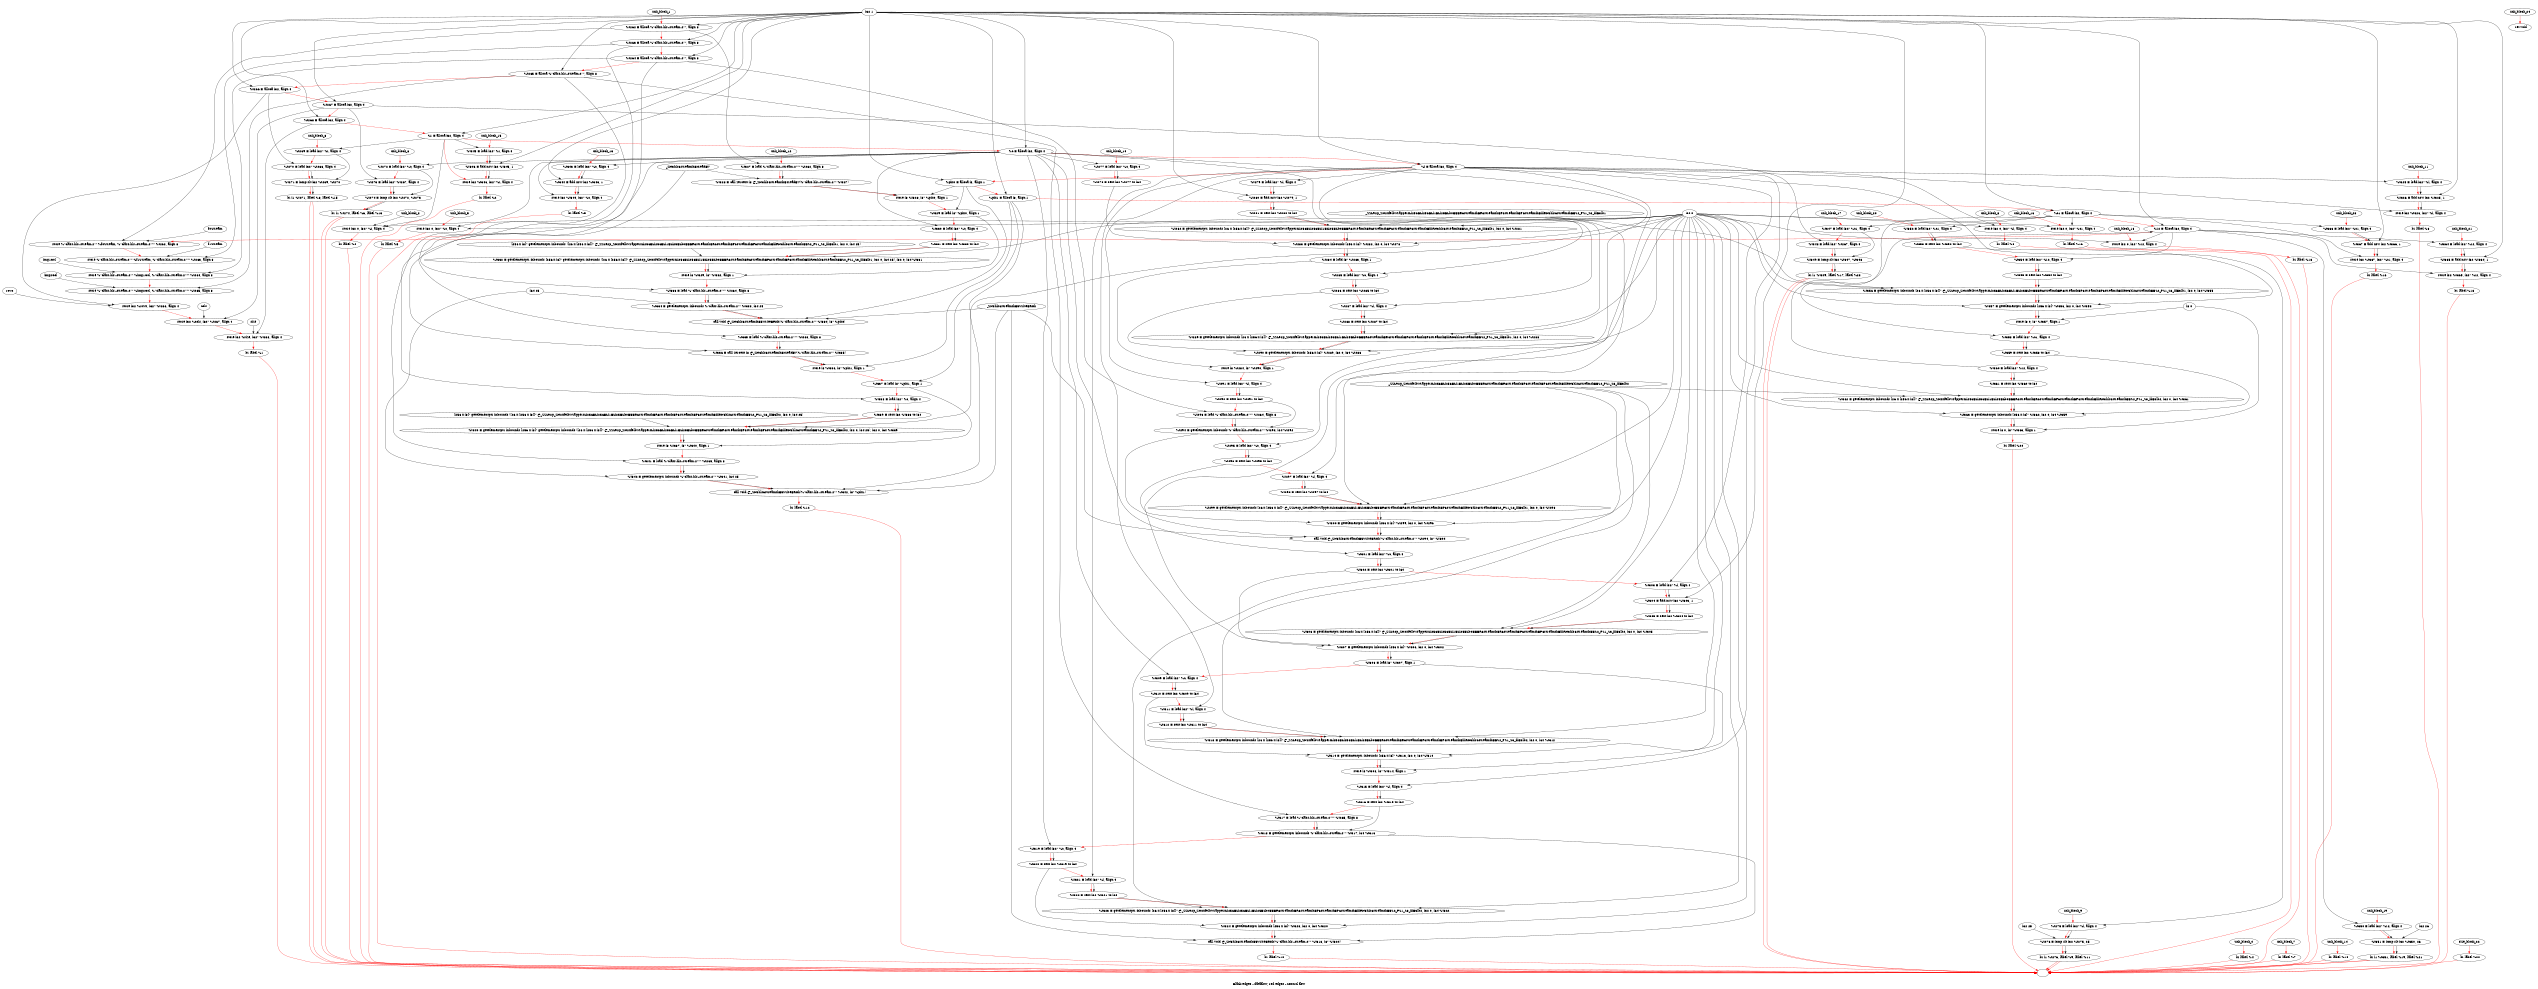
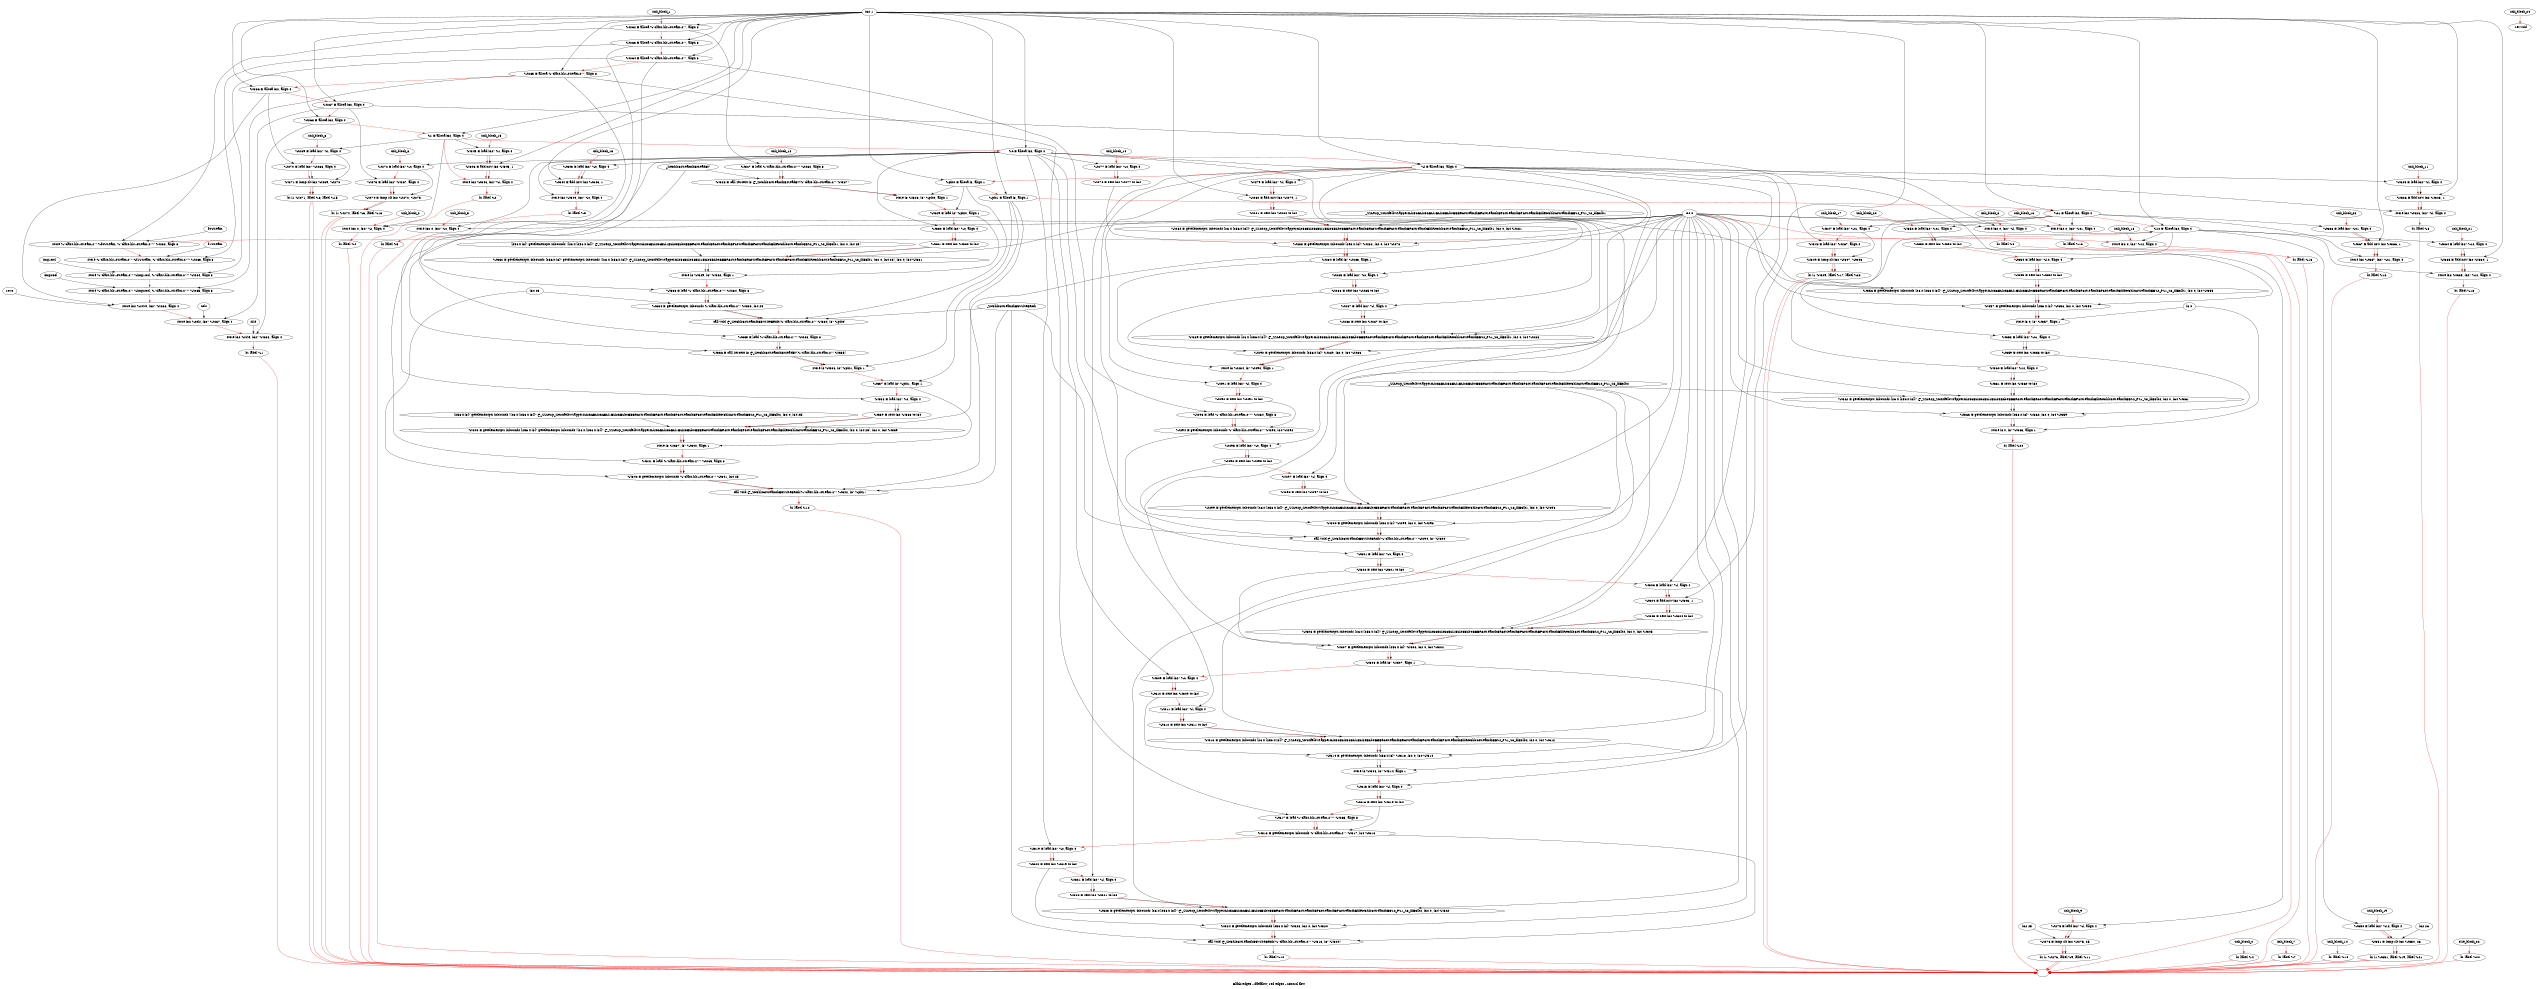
(389, 221) -> (389, 221)
(1942, 239) -> (1942, 239)
